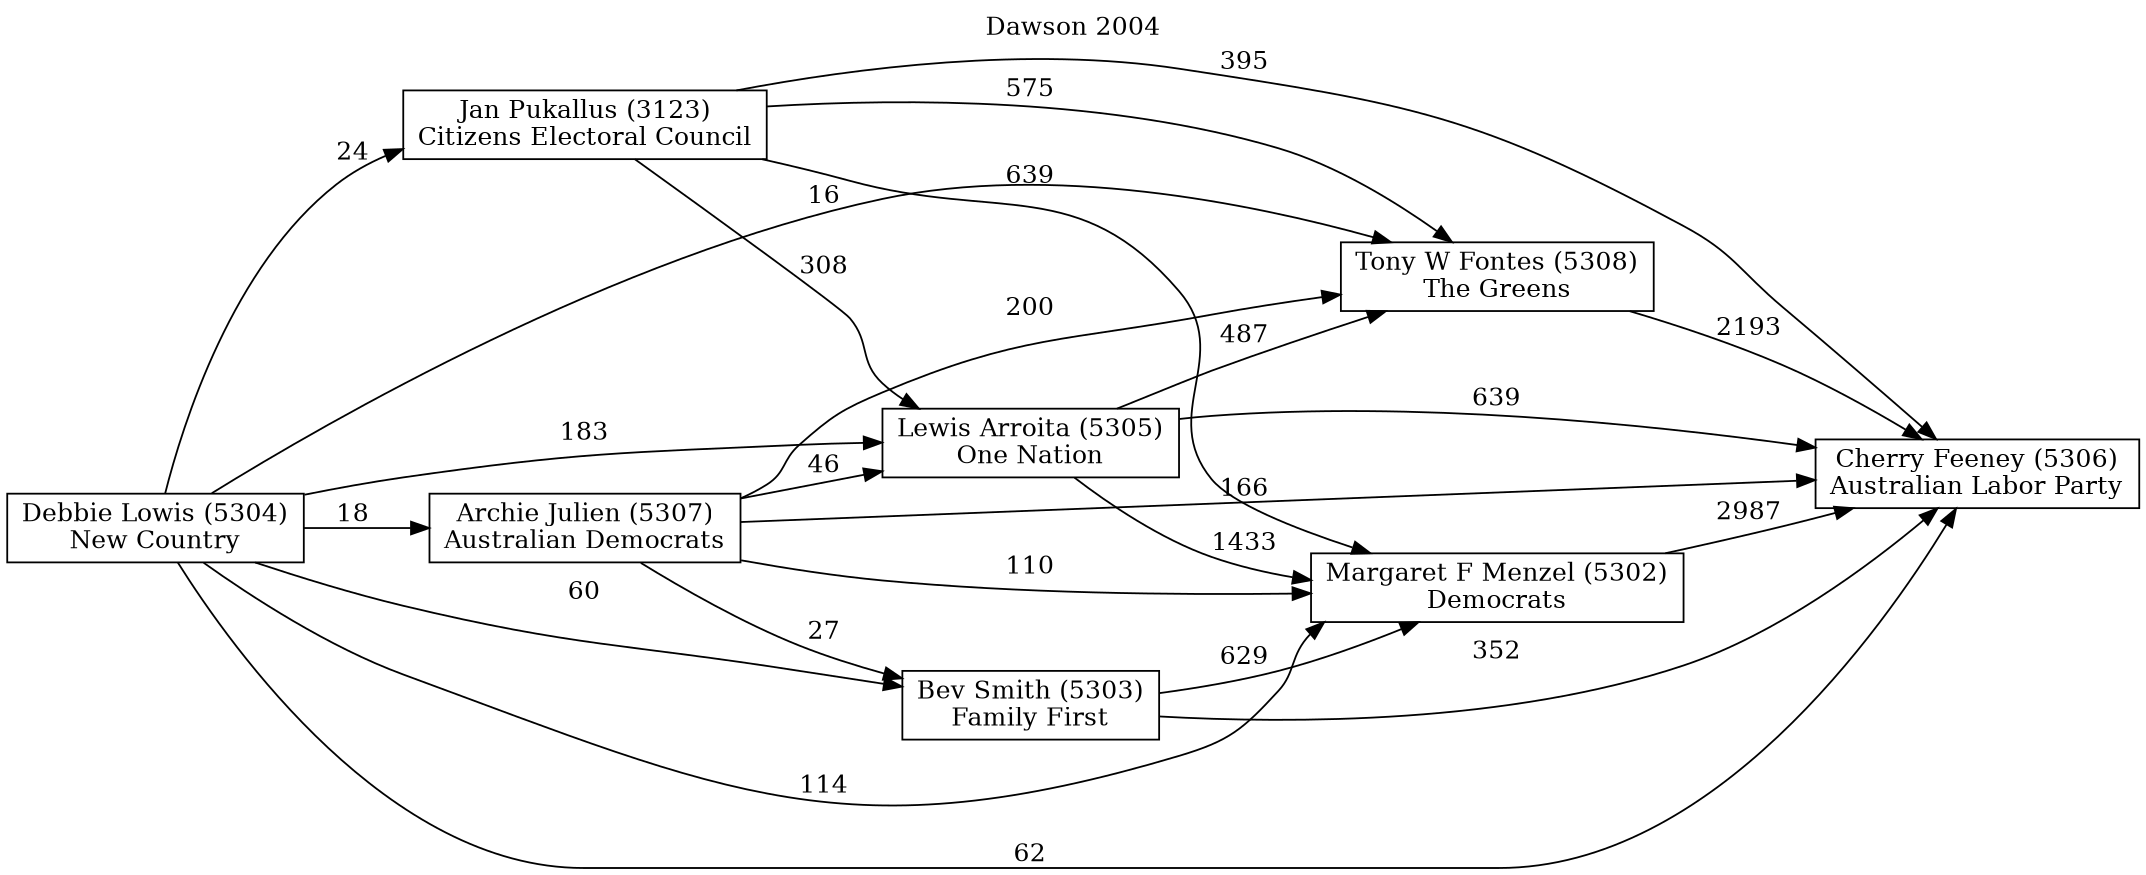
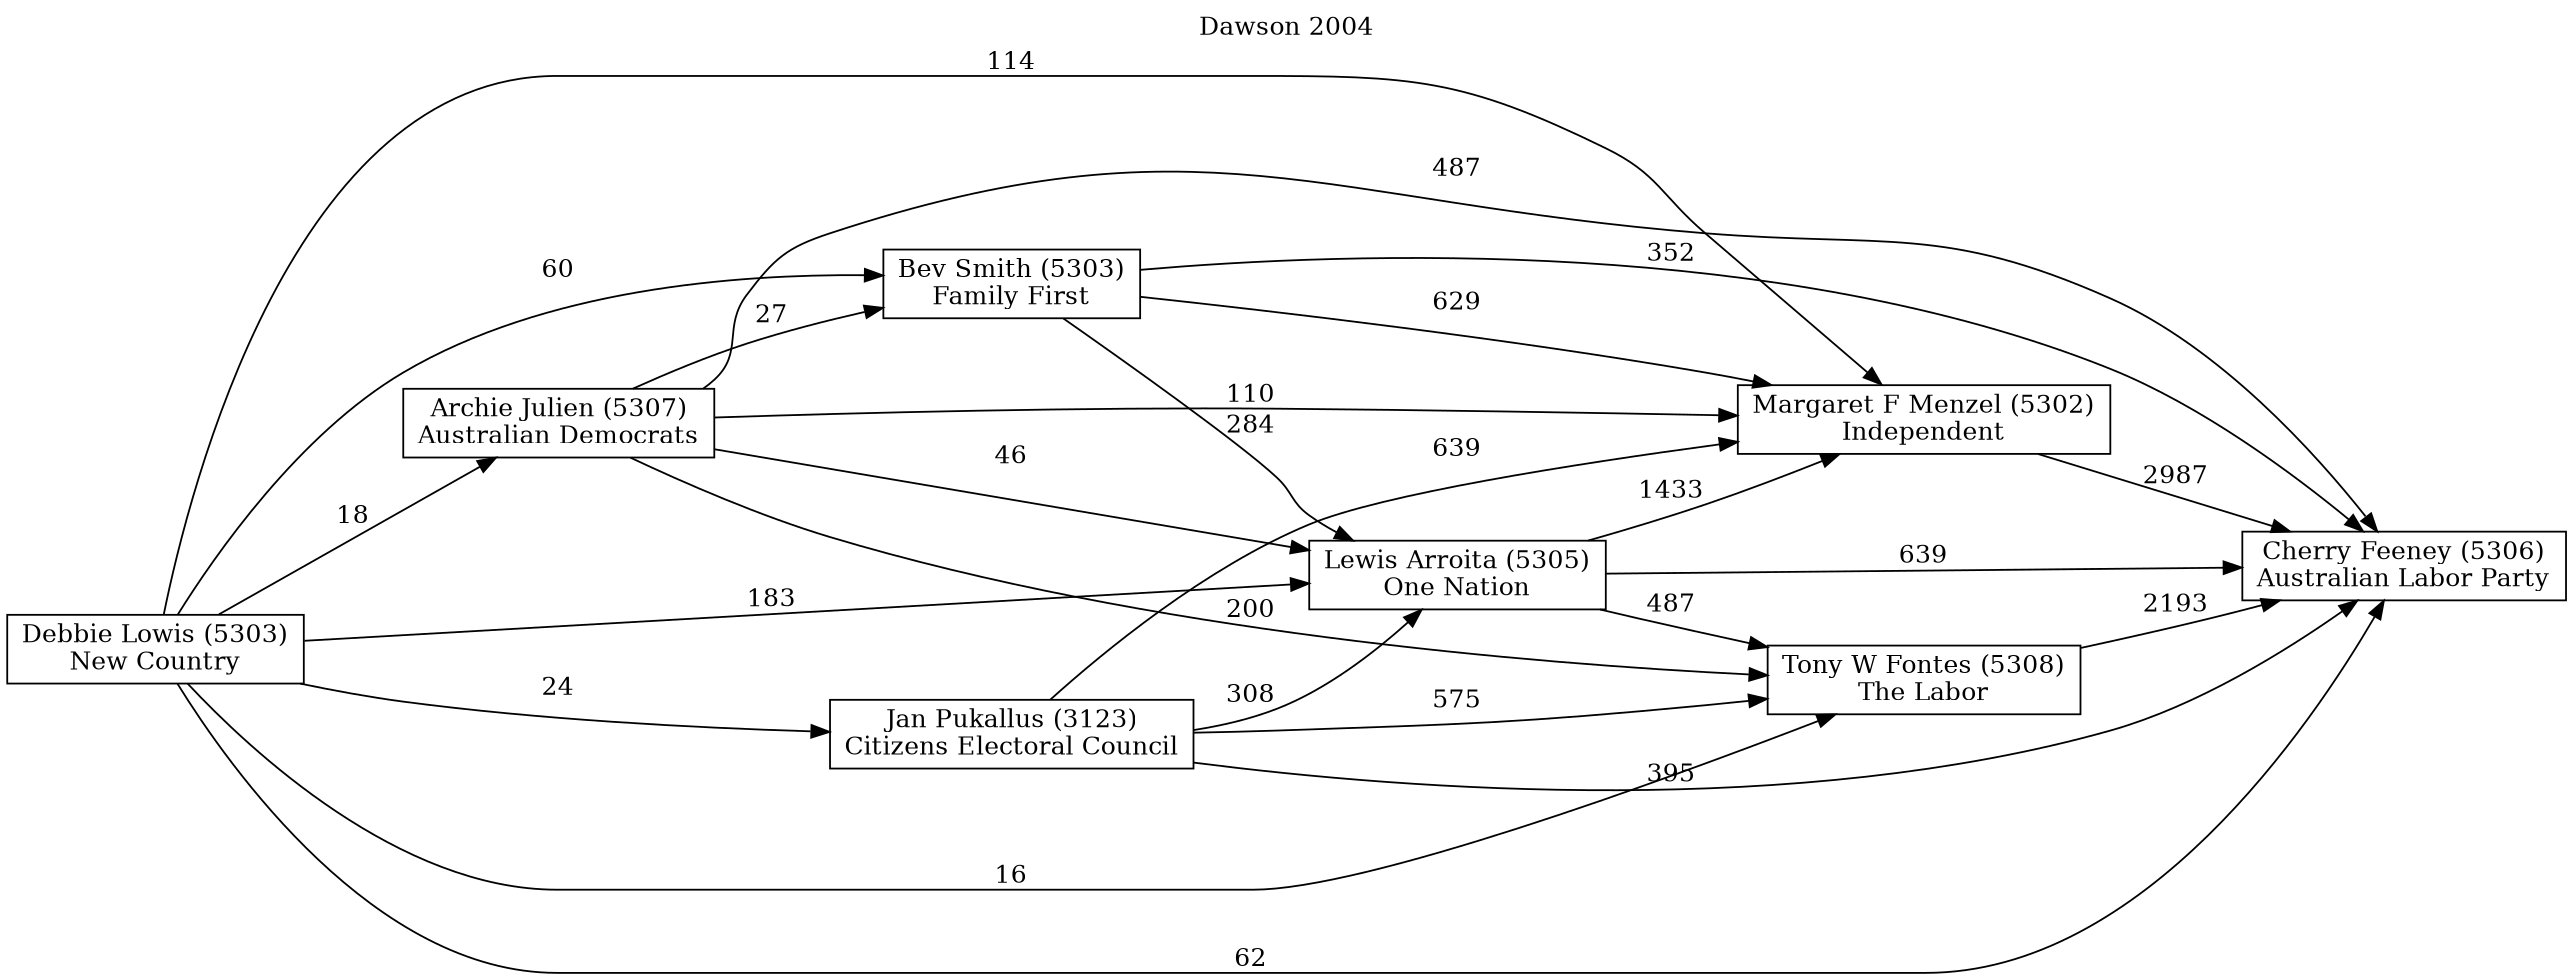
(1497, 277) -> (1924, 680)
none -> (1205, 420)
(1245, 489) -> (1458, 169)
(156, 528) -> (156, 649)
(1497, 588) -> (1924, 420)
